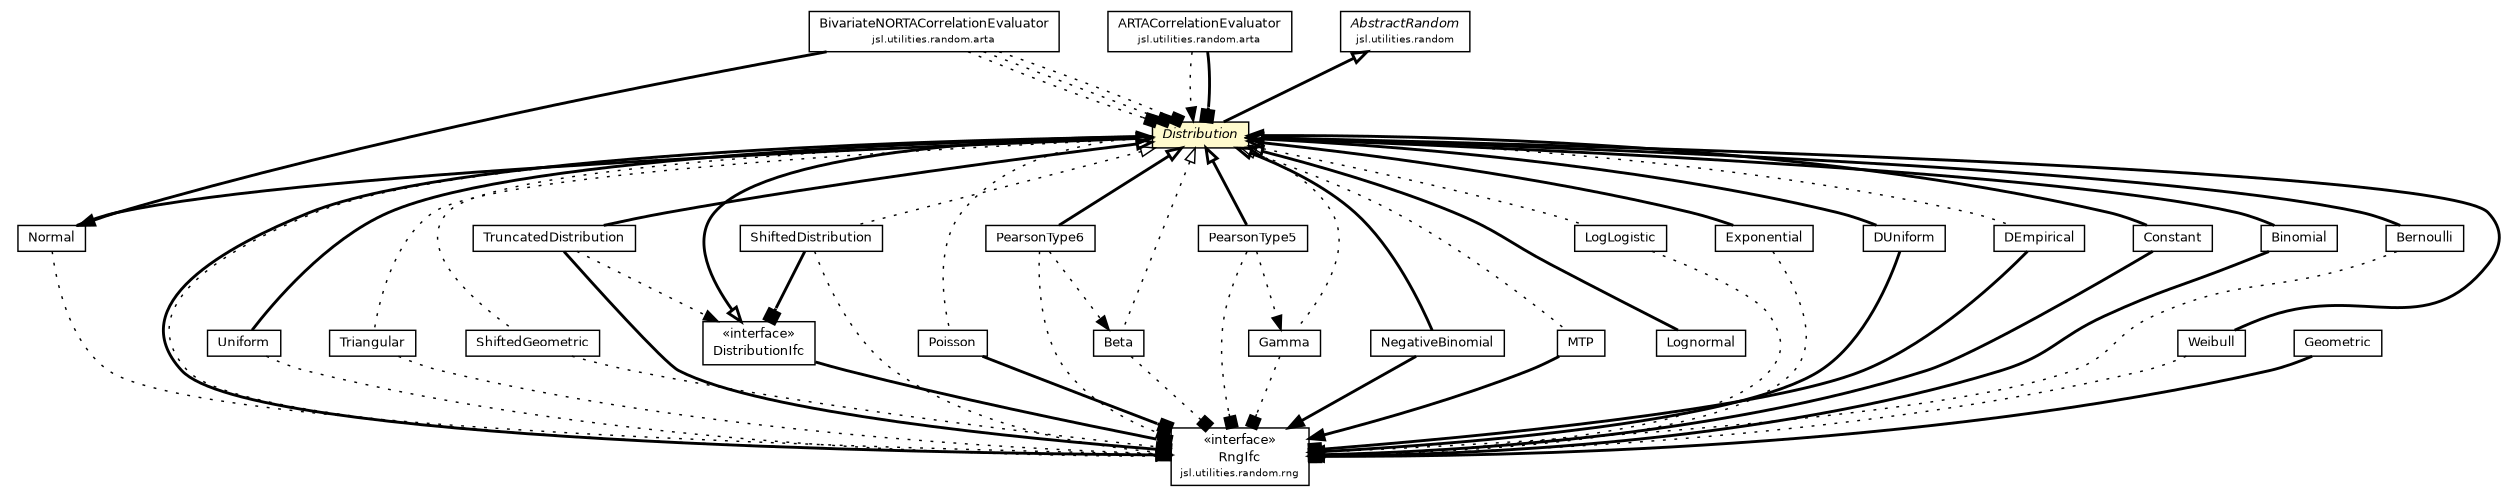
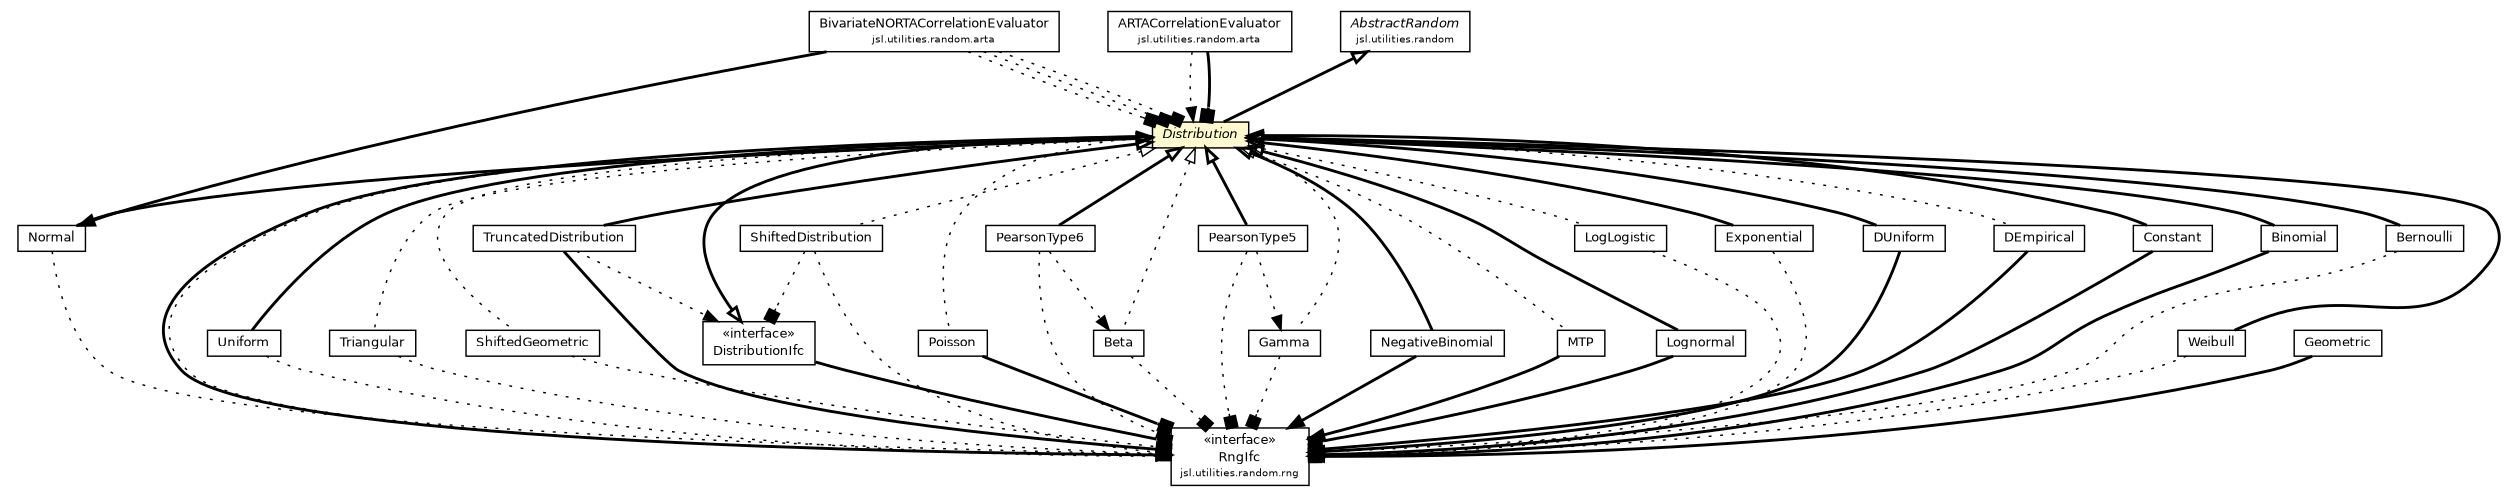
(790, 280) -> (790, 280)
none -> (1500, 405)
